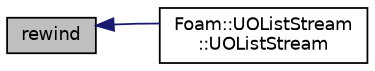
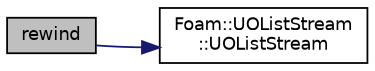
(137, 24) -> (119, 47)
